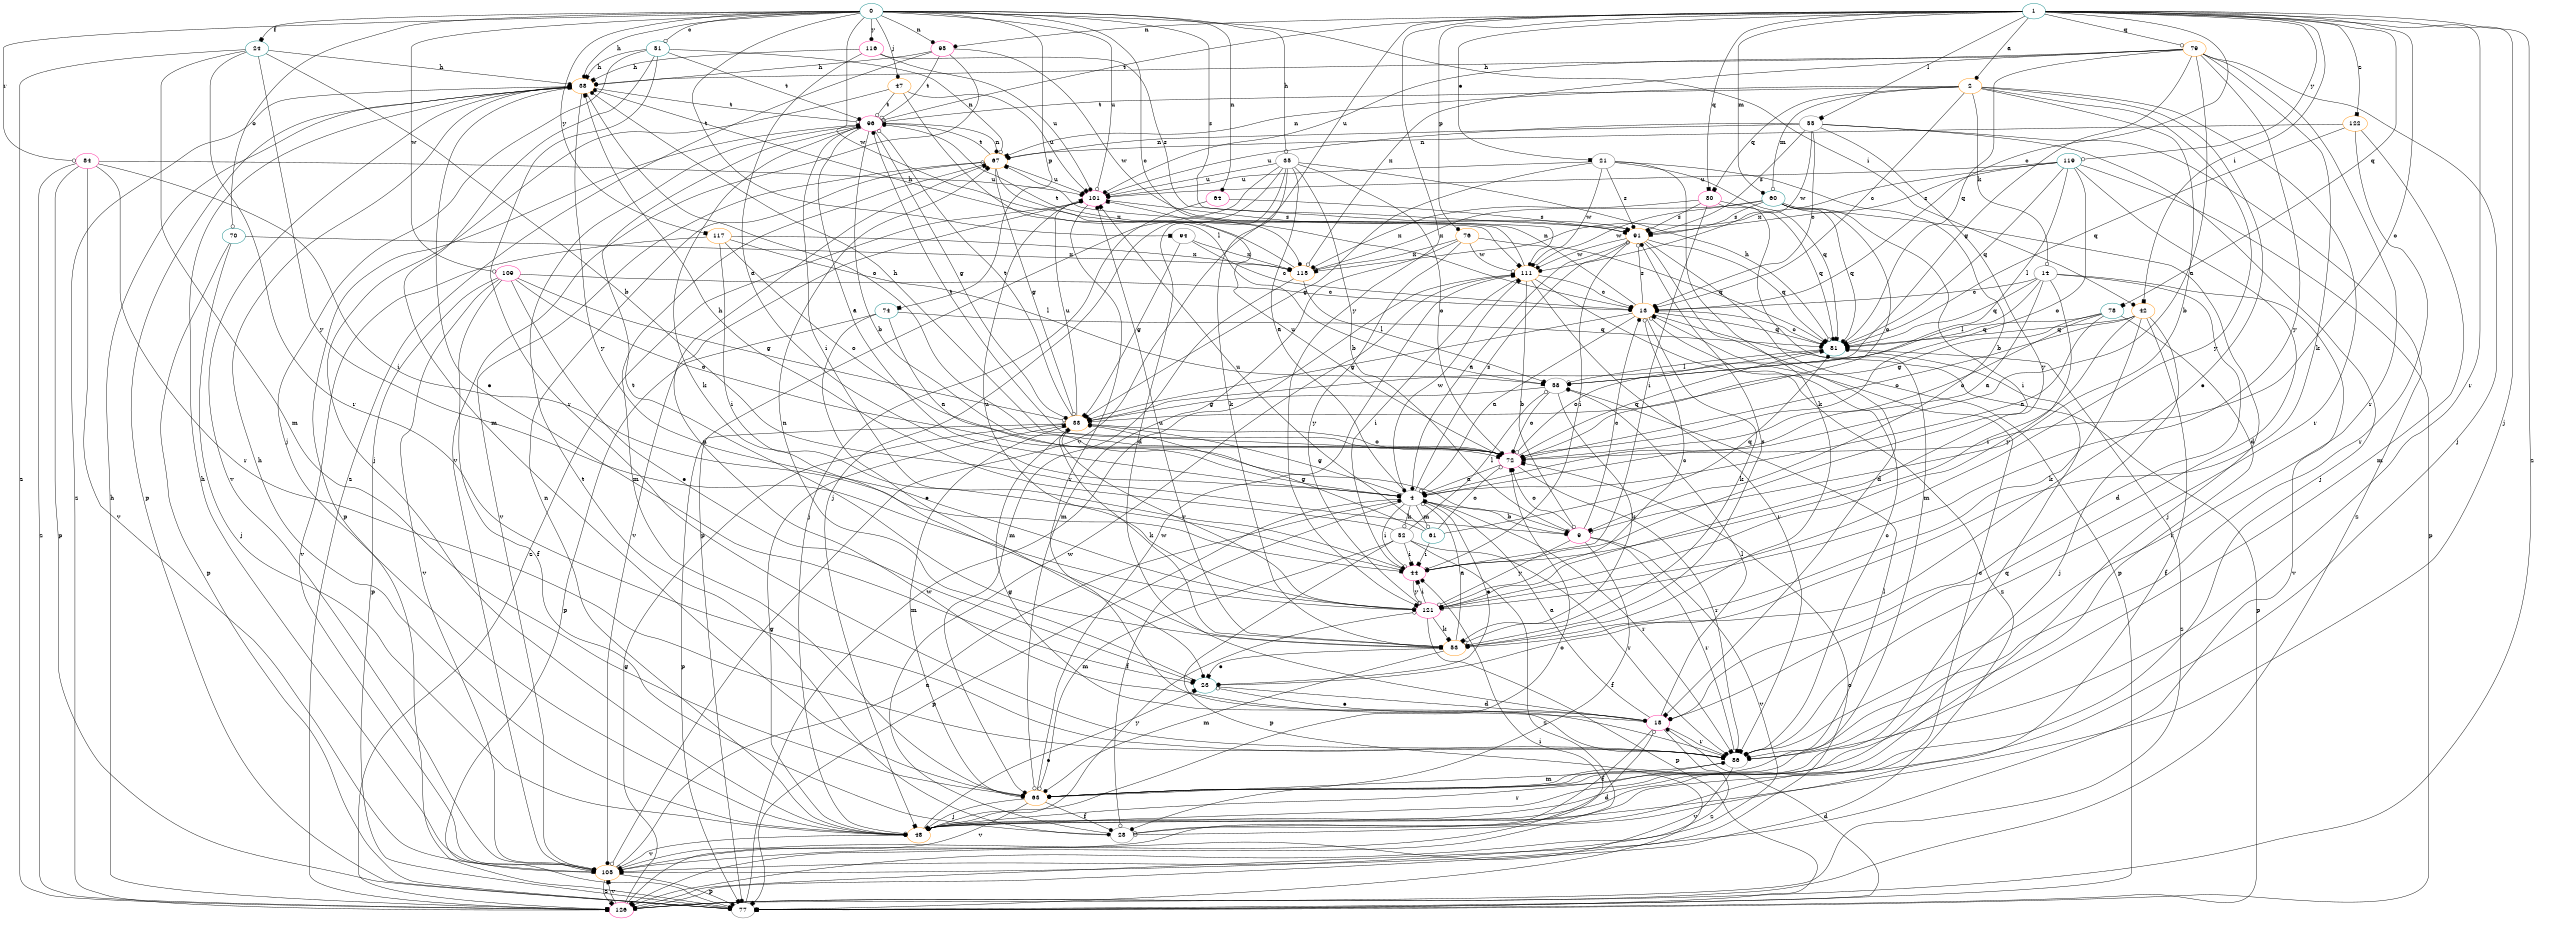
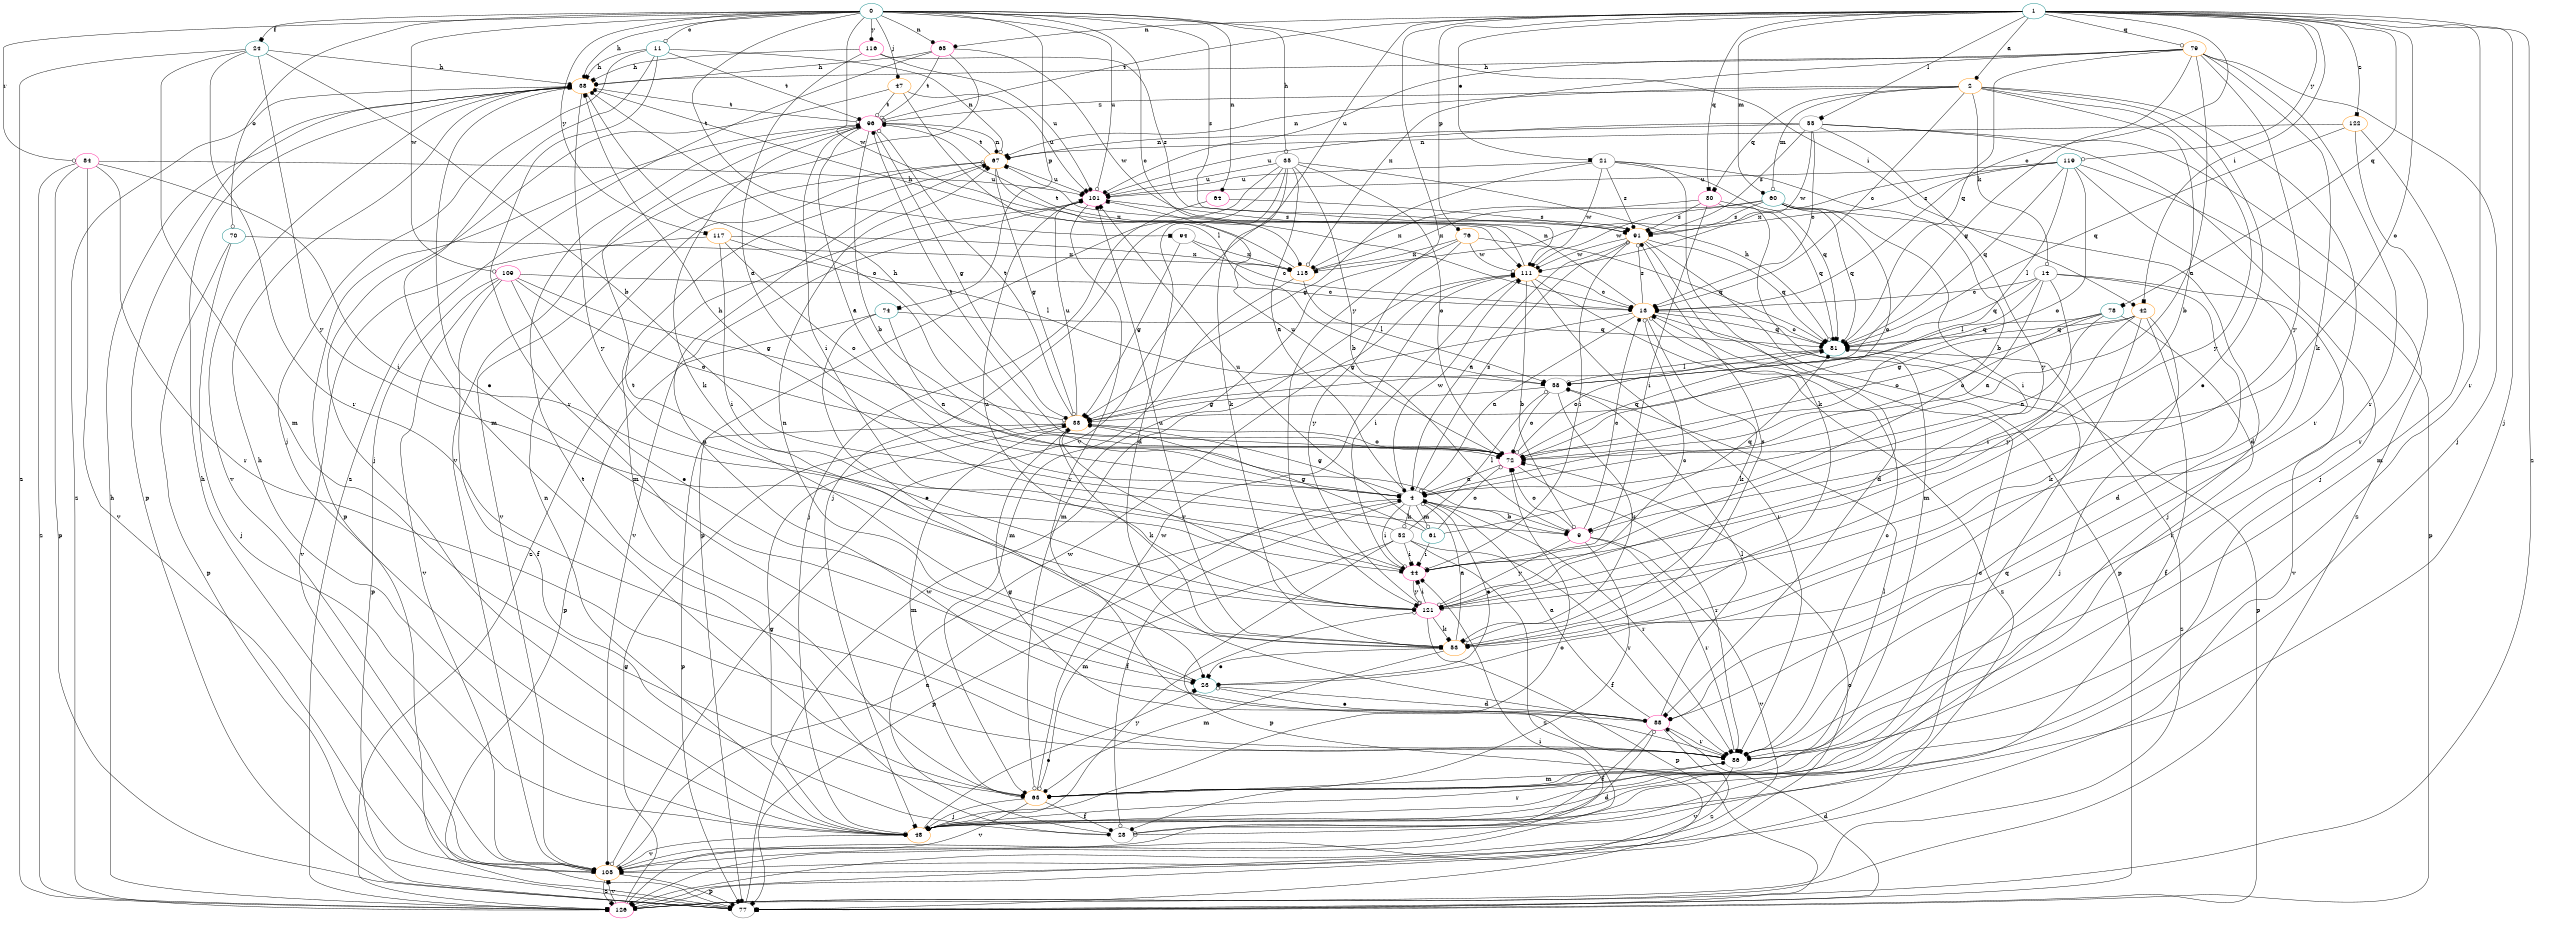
(658, 49) -> (658, 49)
(942, 49) -> (942, 49)
(1100, 105) -> (1100, 105)
(1658, 723) -> (1658, 723)
